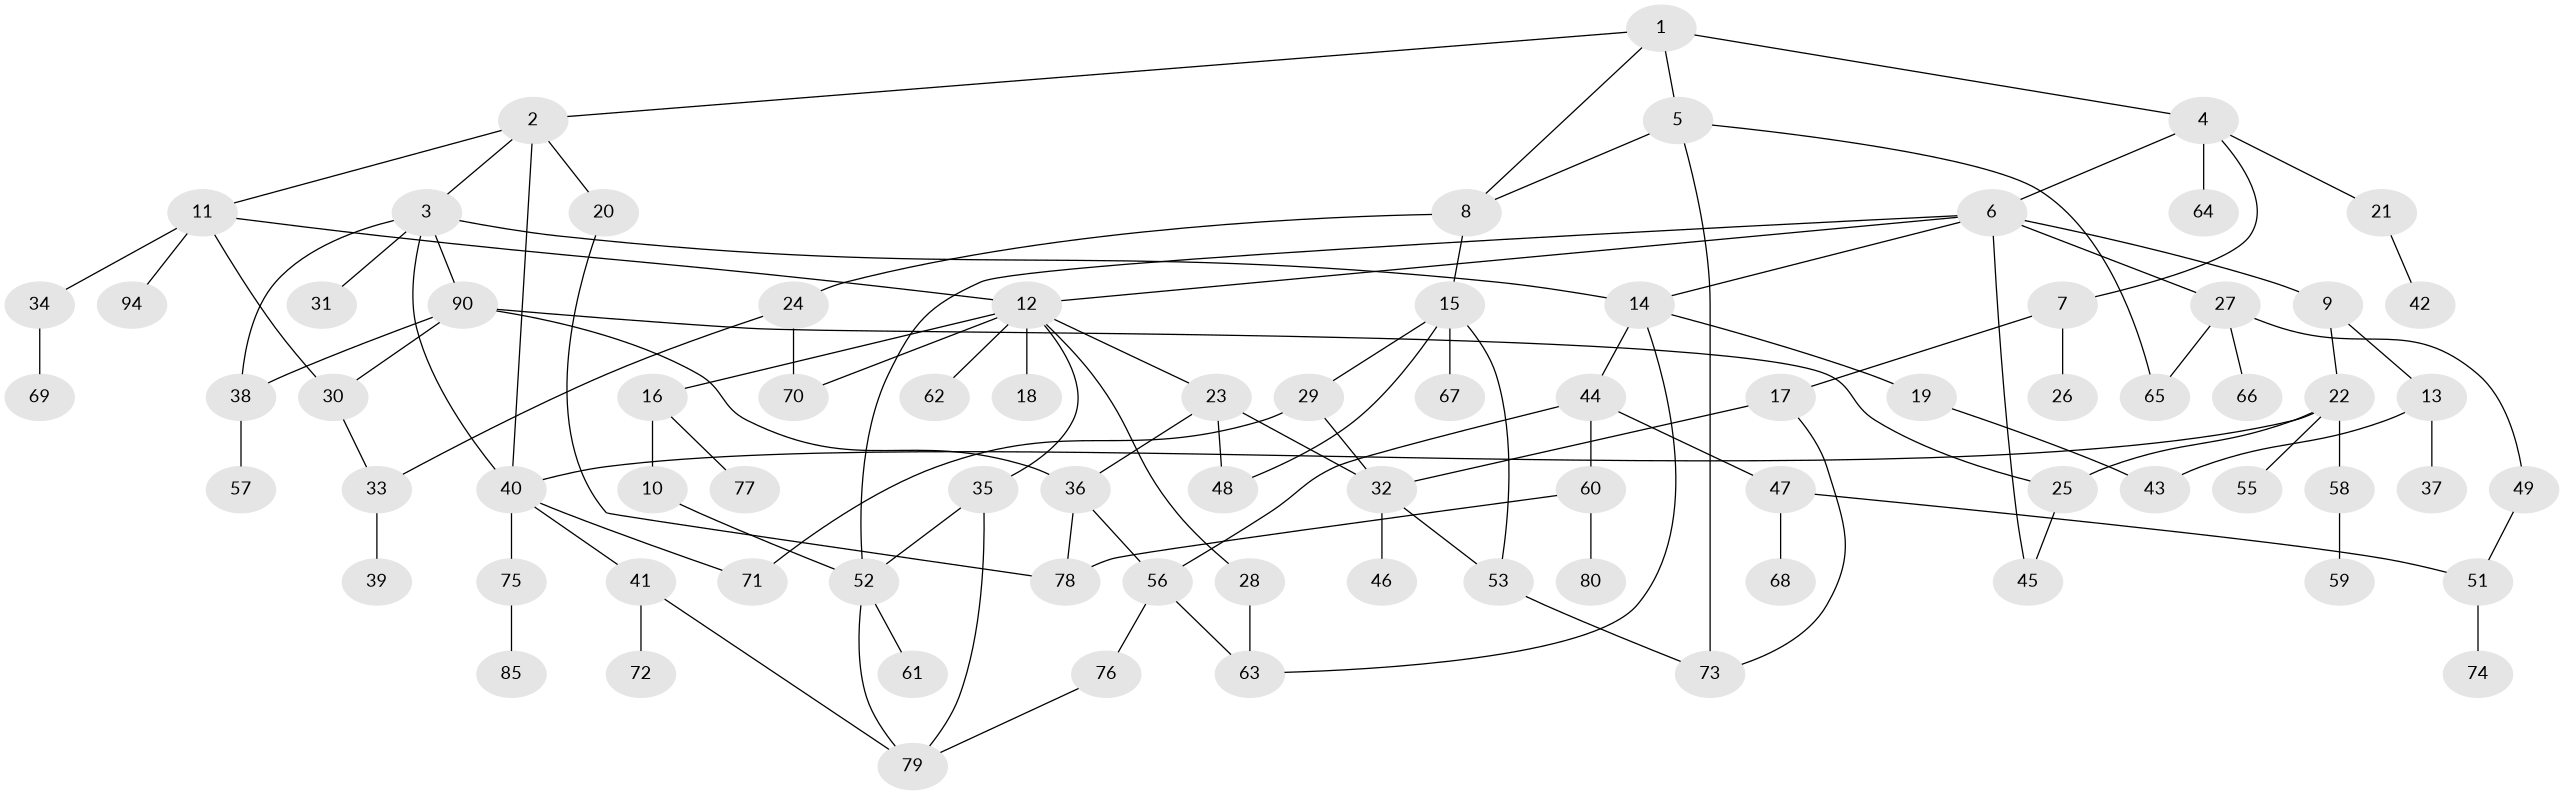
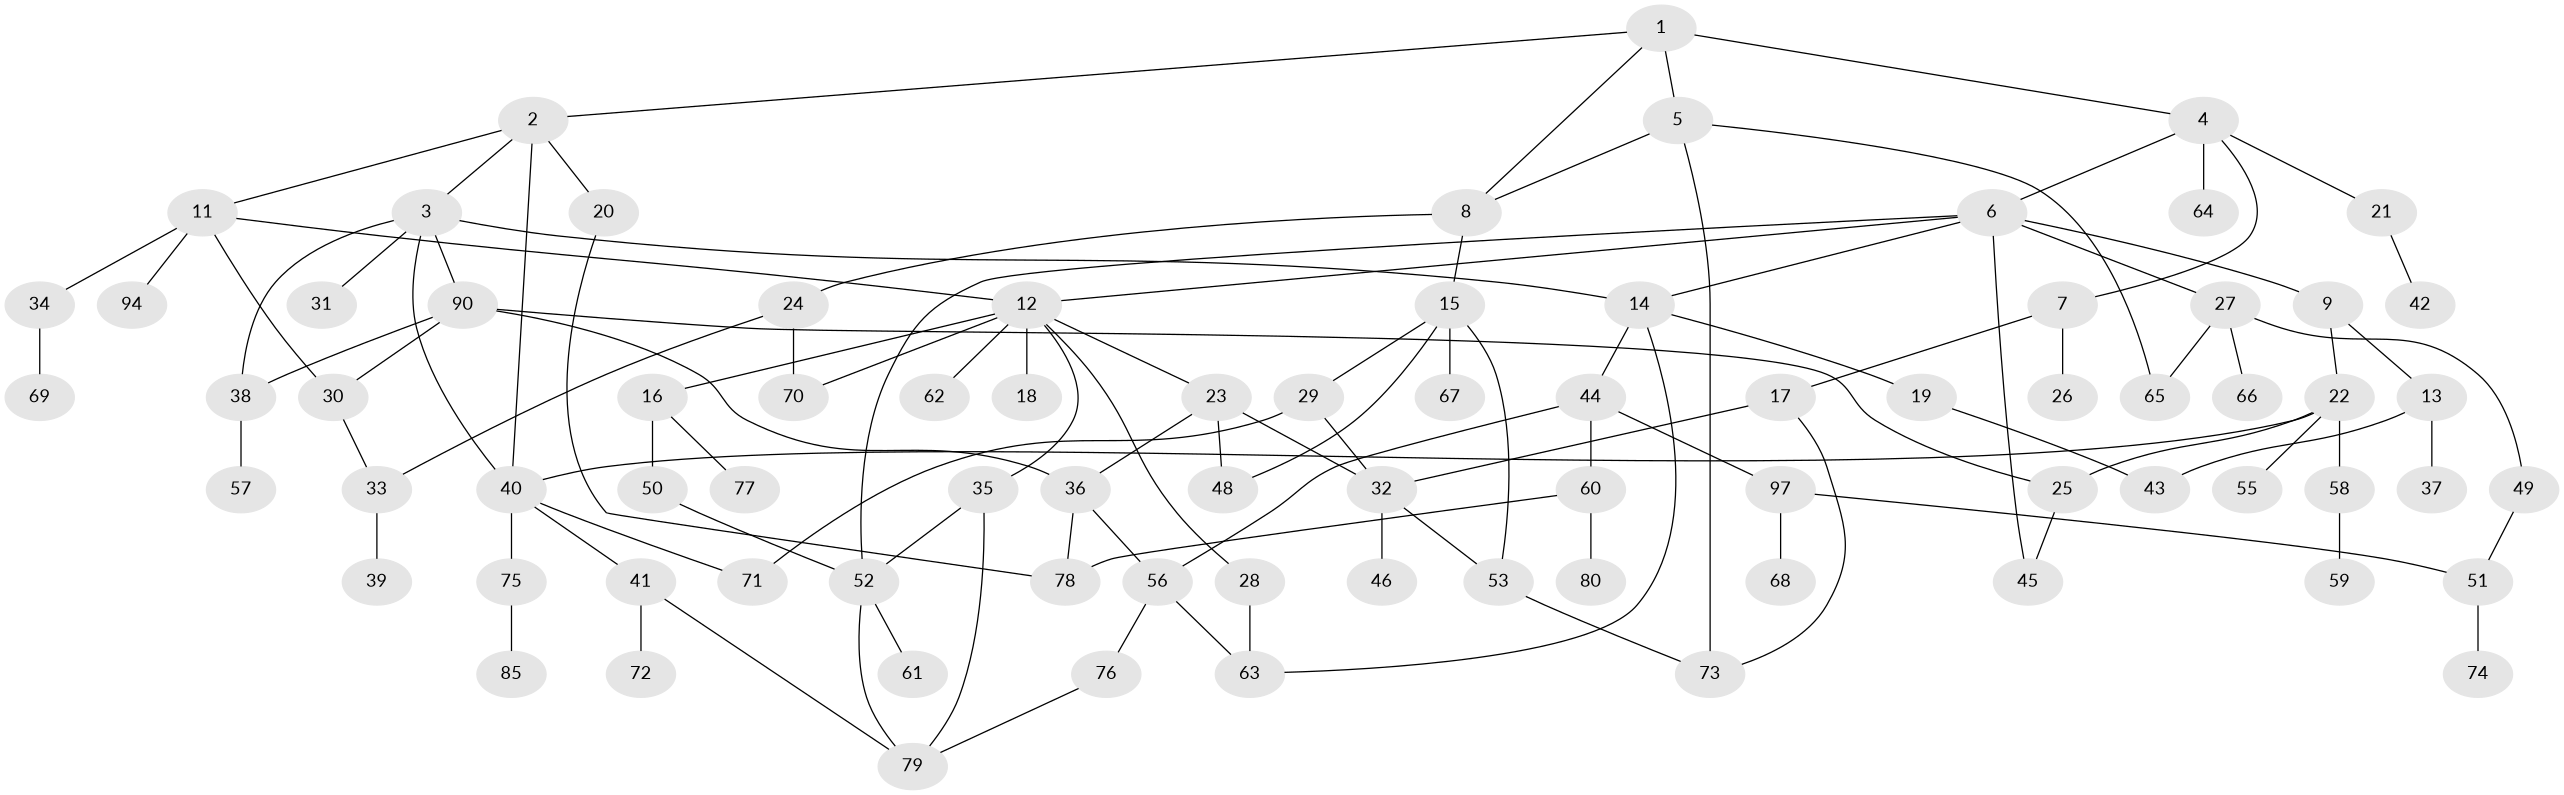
(653, 490) -> (653, 490)
(1781, 490) -> (1781, 490)
